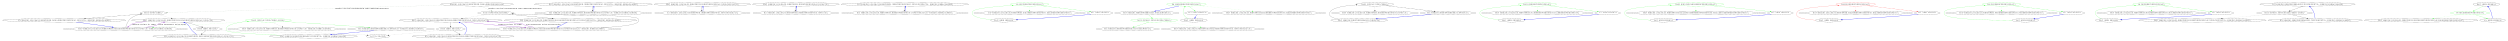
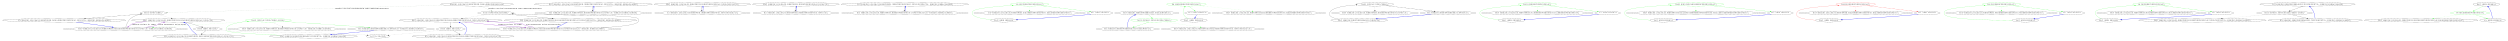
(1167, 9) -> (1129, 20)
